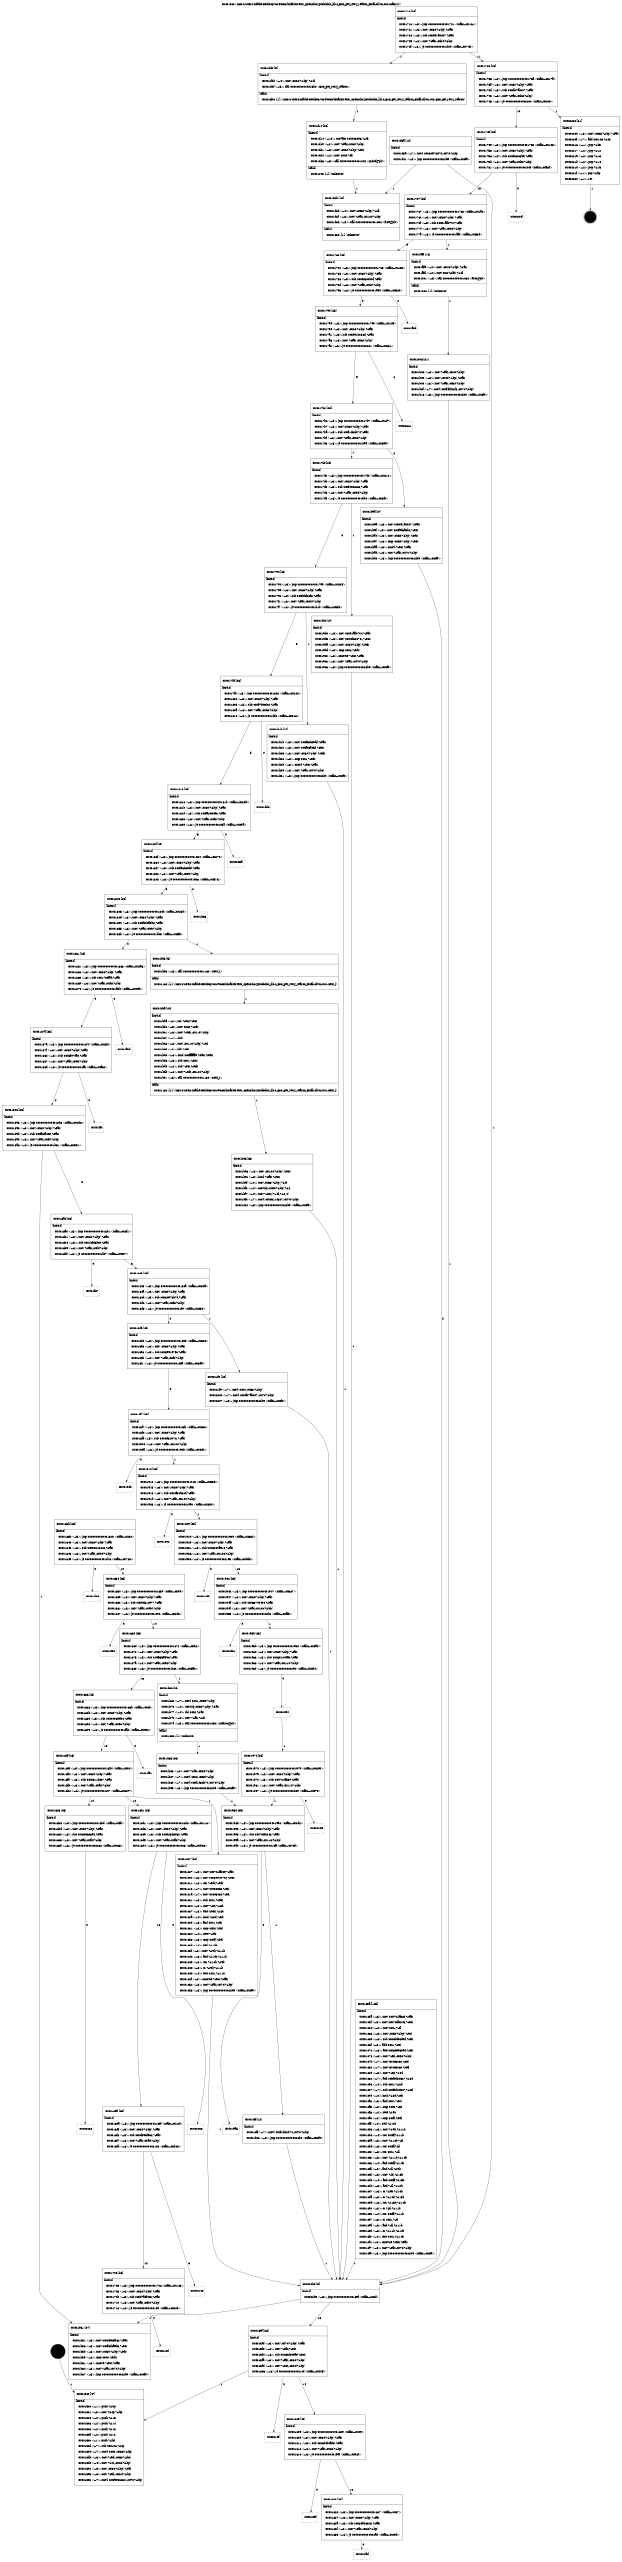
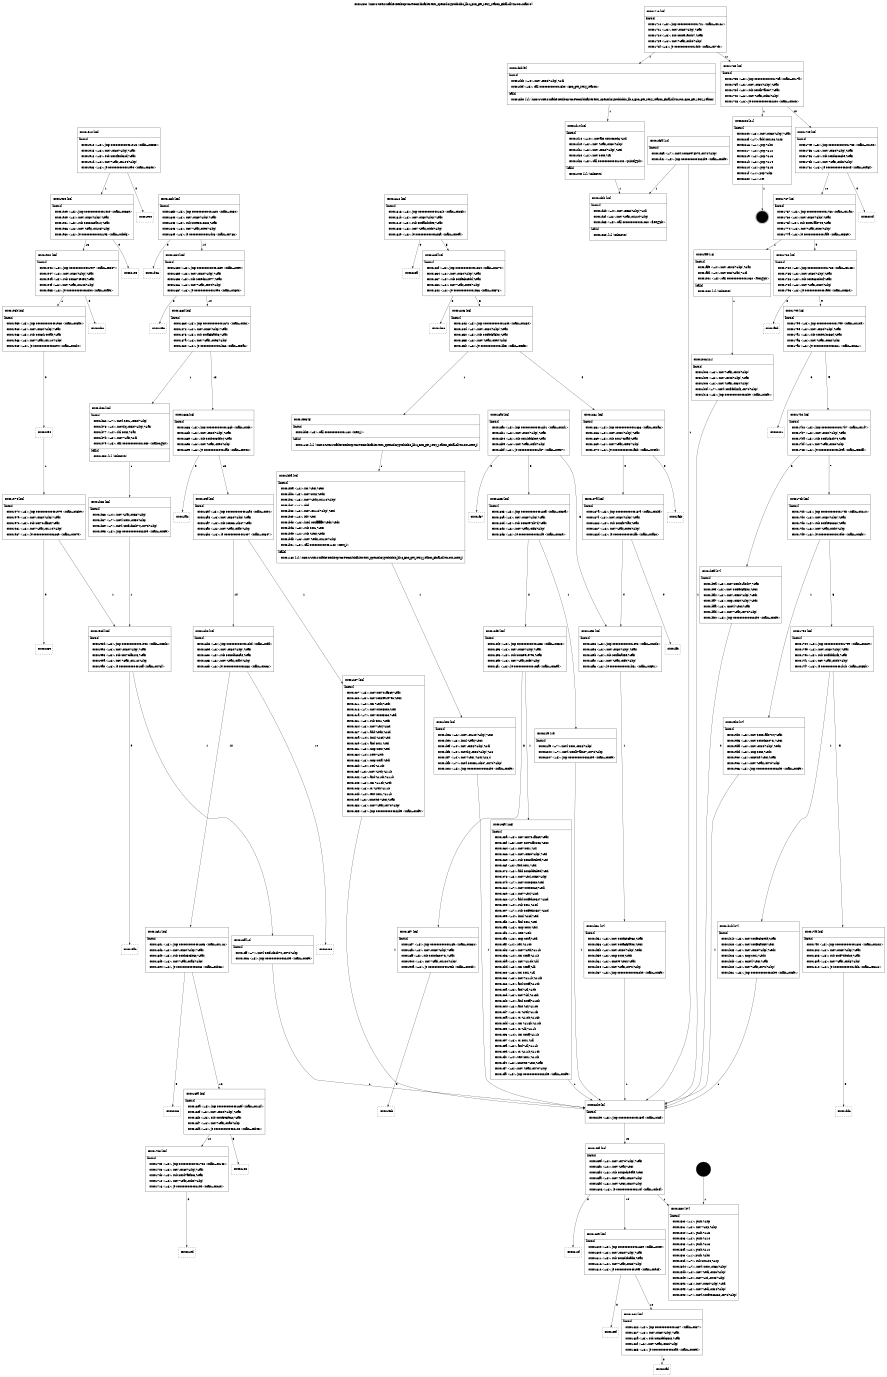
none -> (527, 745)
(236, 752) -> none
(67, 1181) -> (576, 541)
(173, 1459) -> none
(131, 1801) -> (210, 799)
(87, 1925) -> (316, 746)
(219, 2312) -> (625, 1038)
